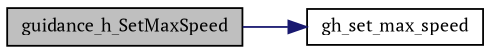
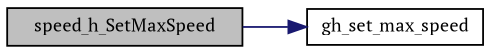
(125, 27) -> (125, 27)
